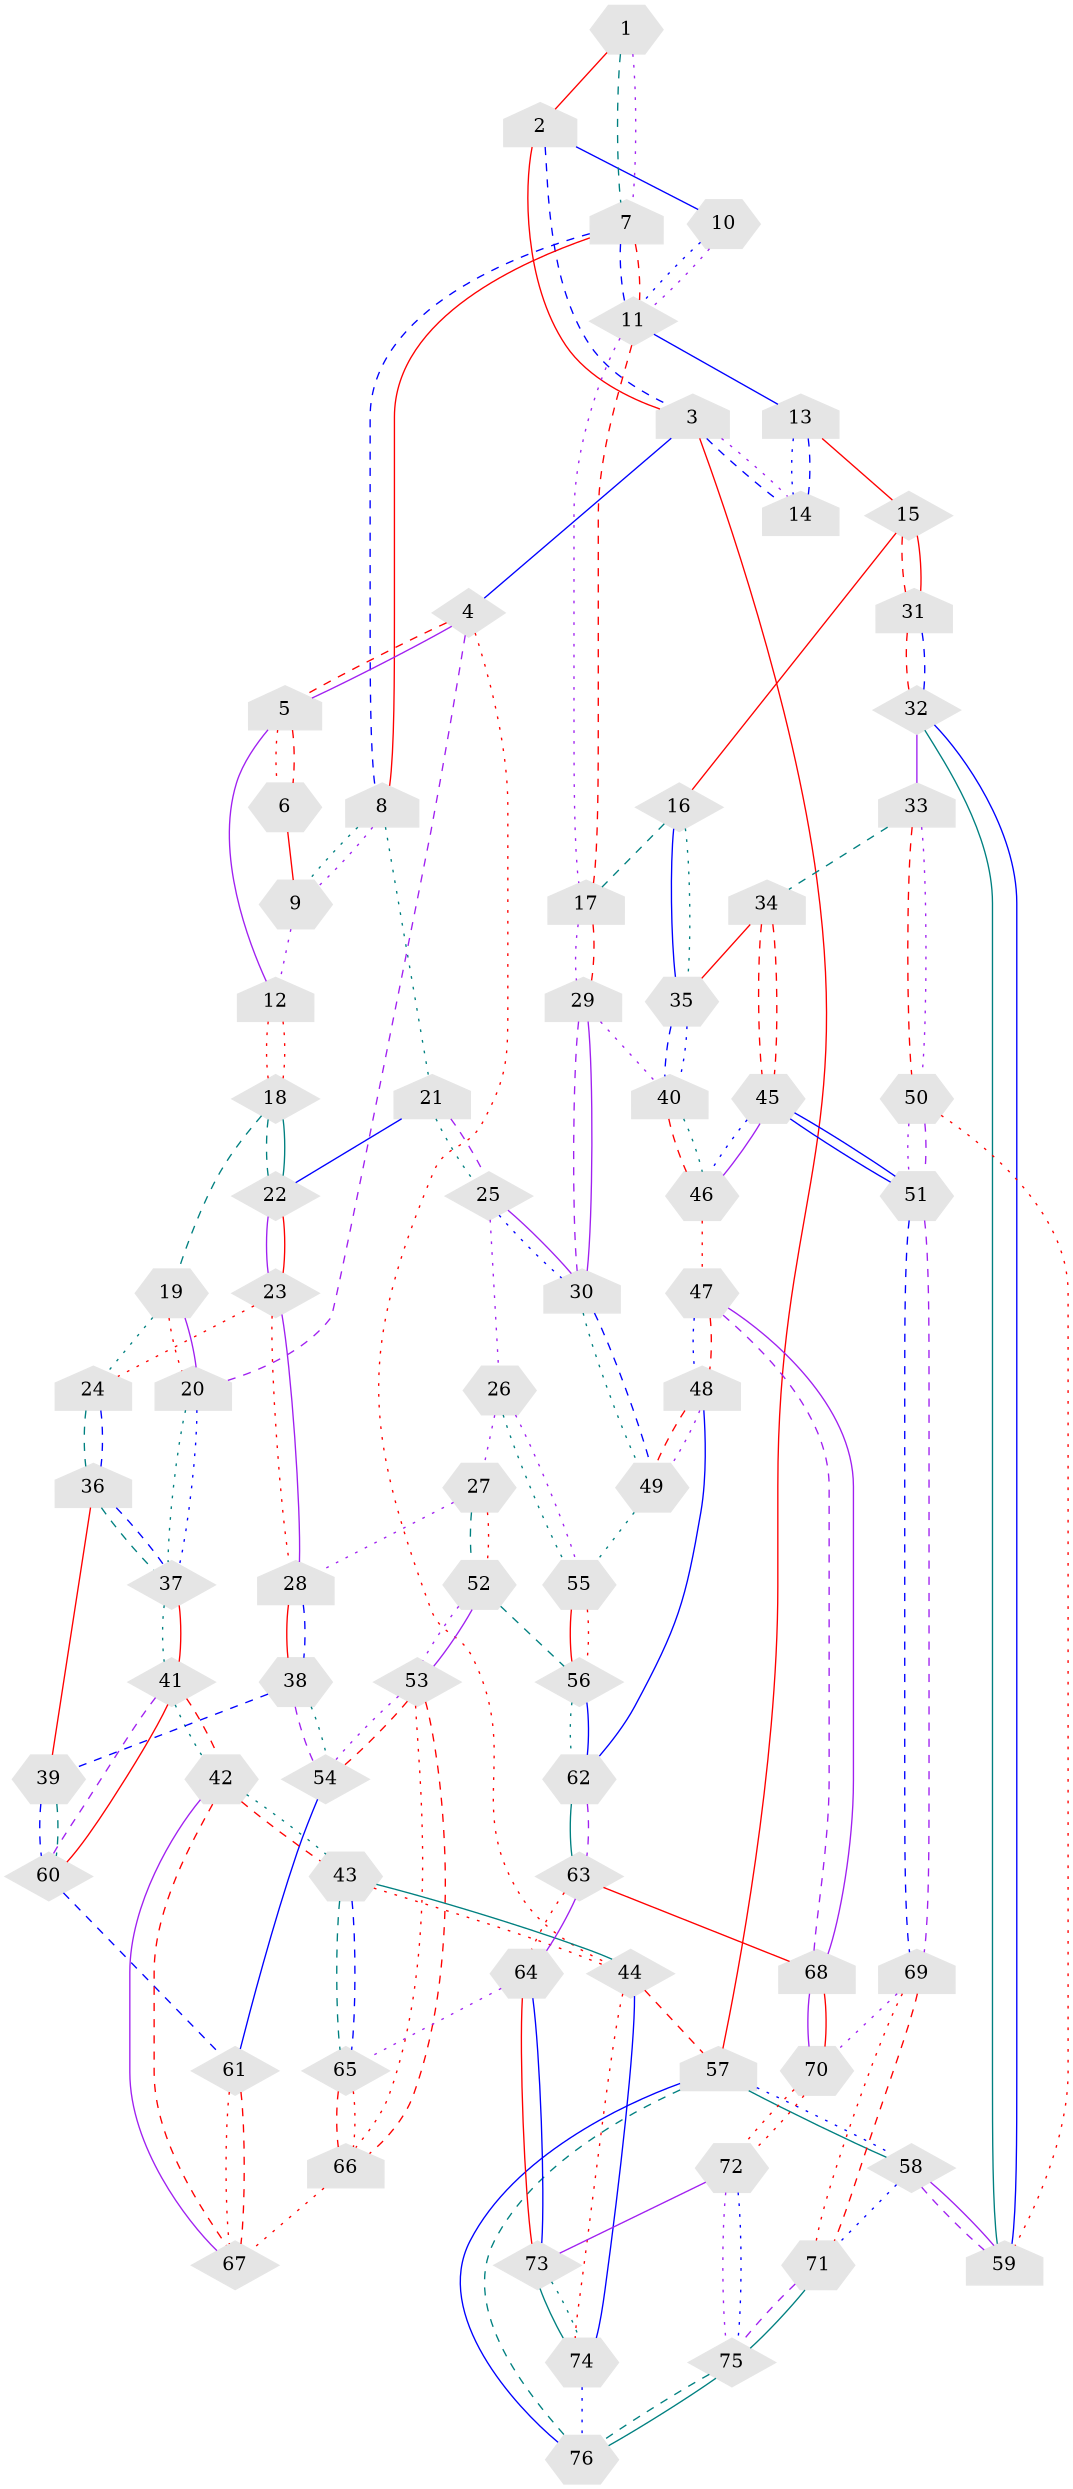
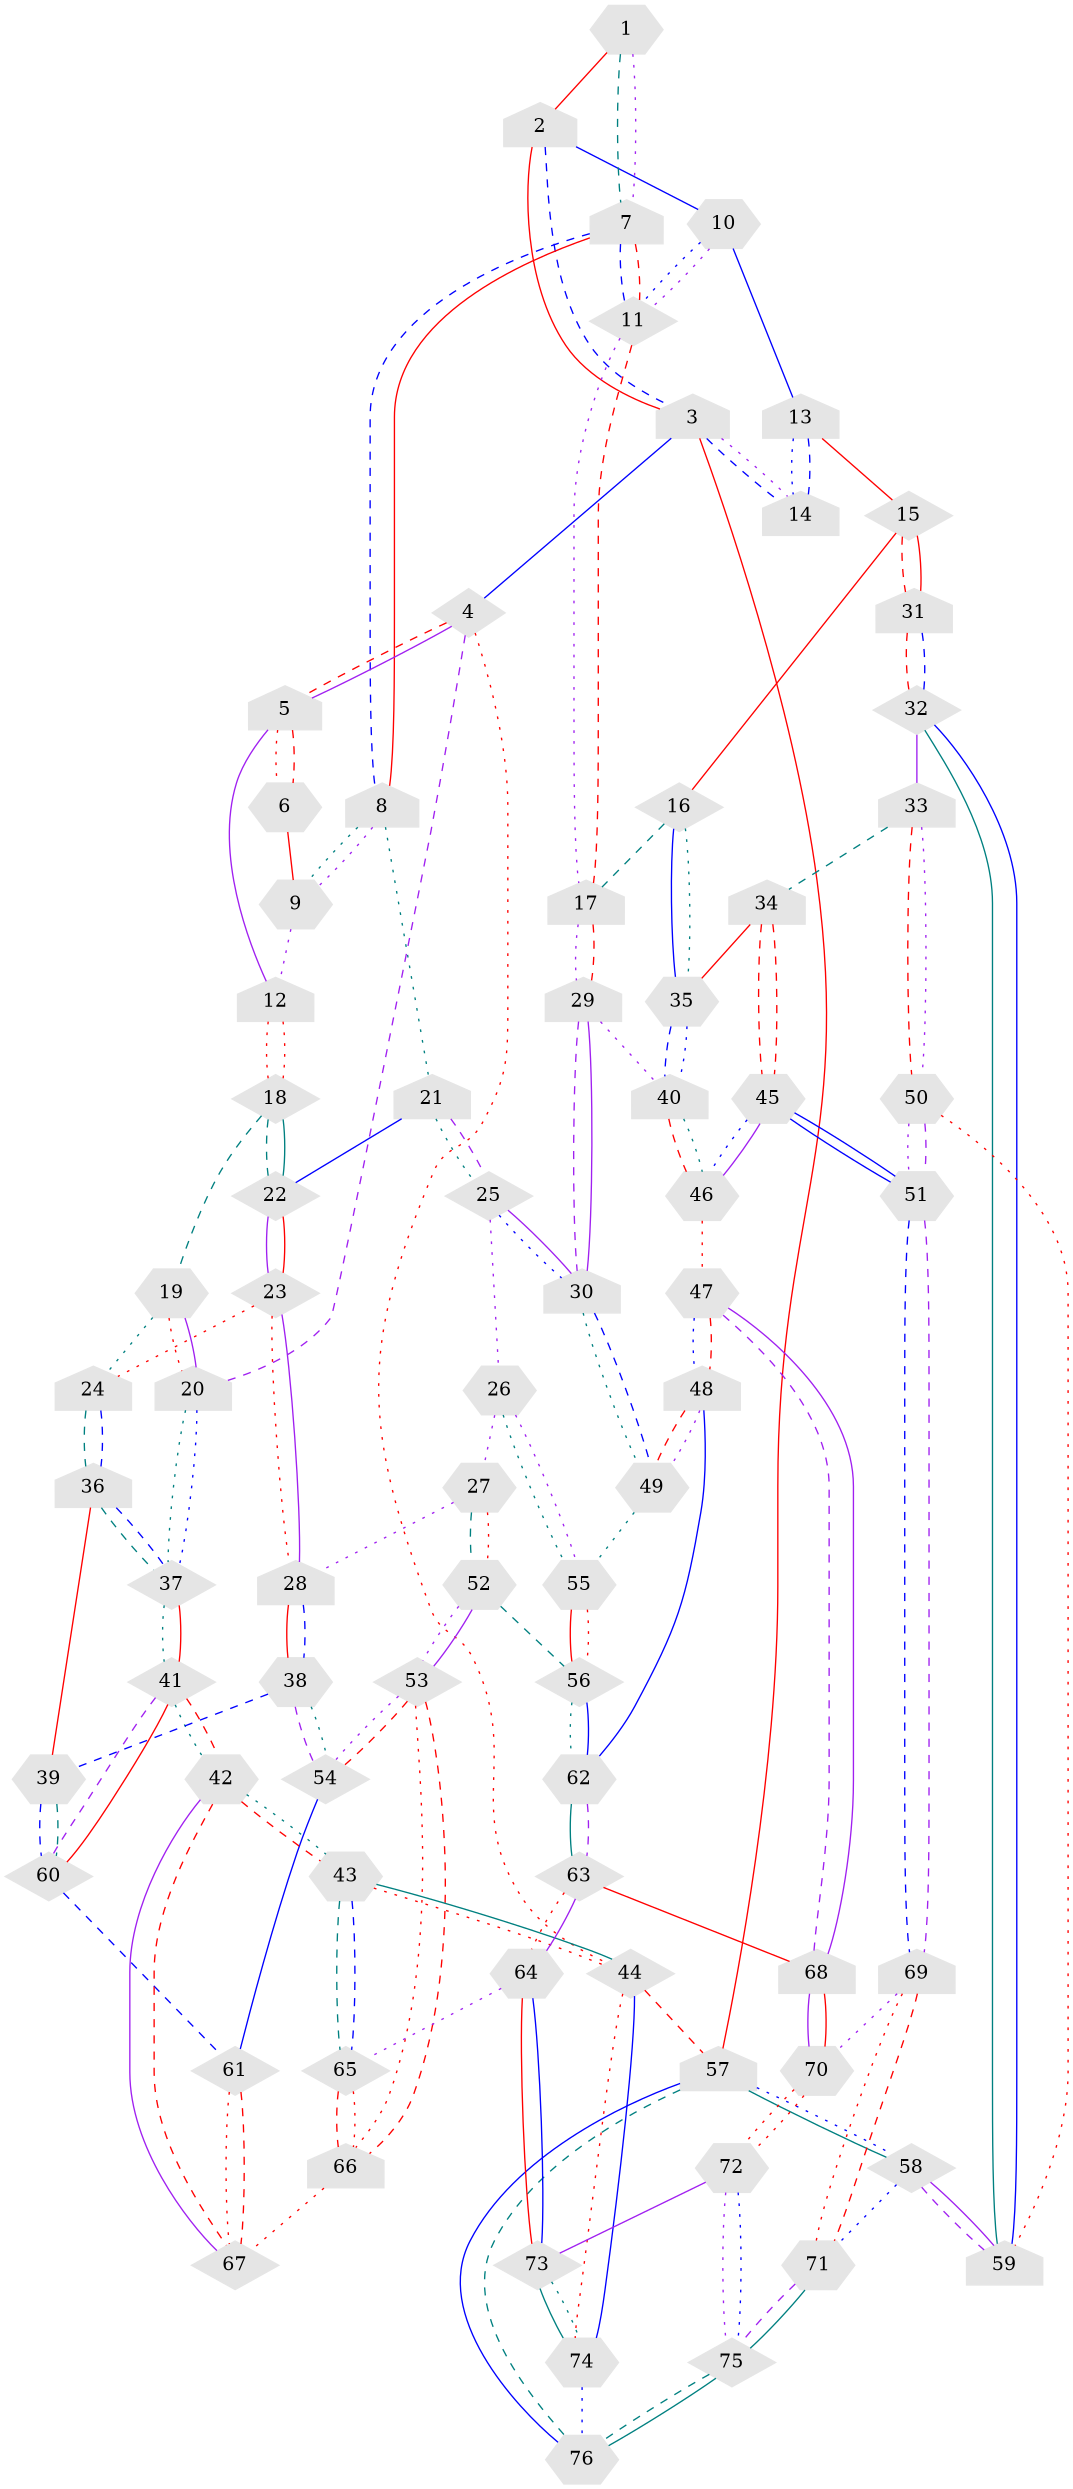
(716, 369) -> (763, 323)
